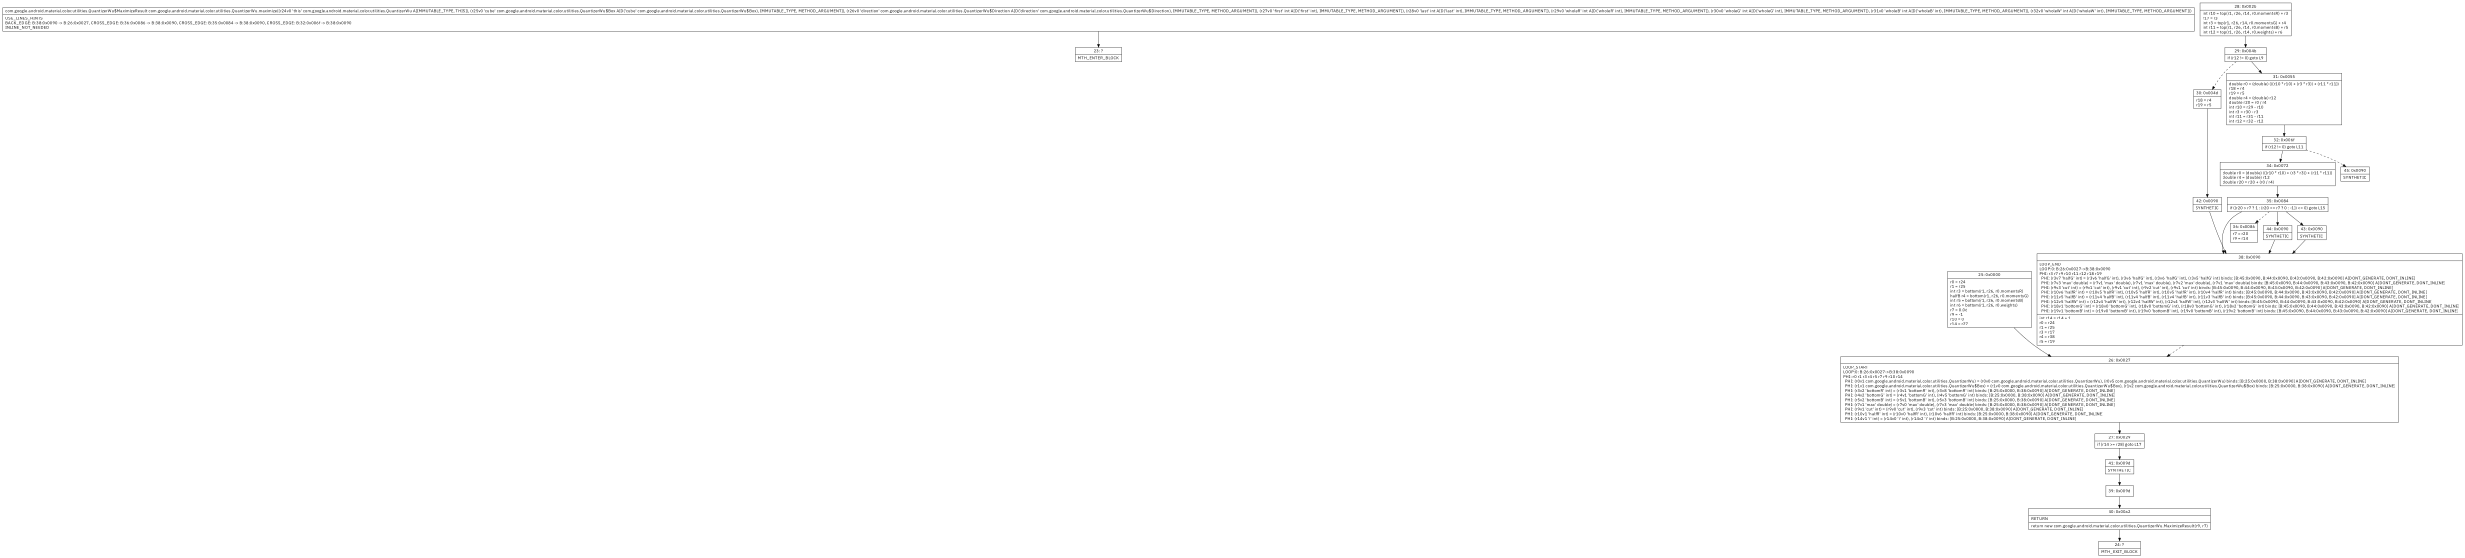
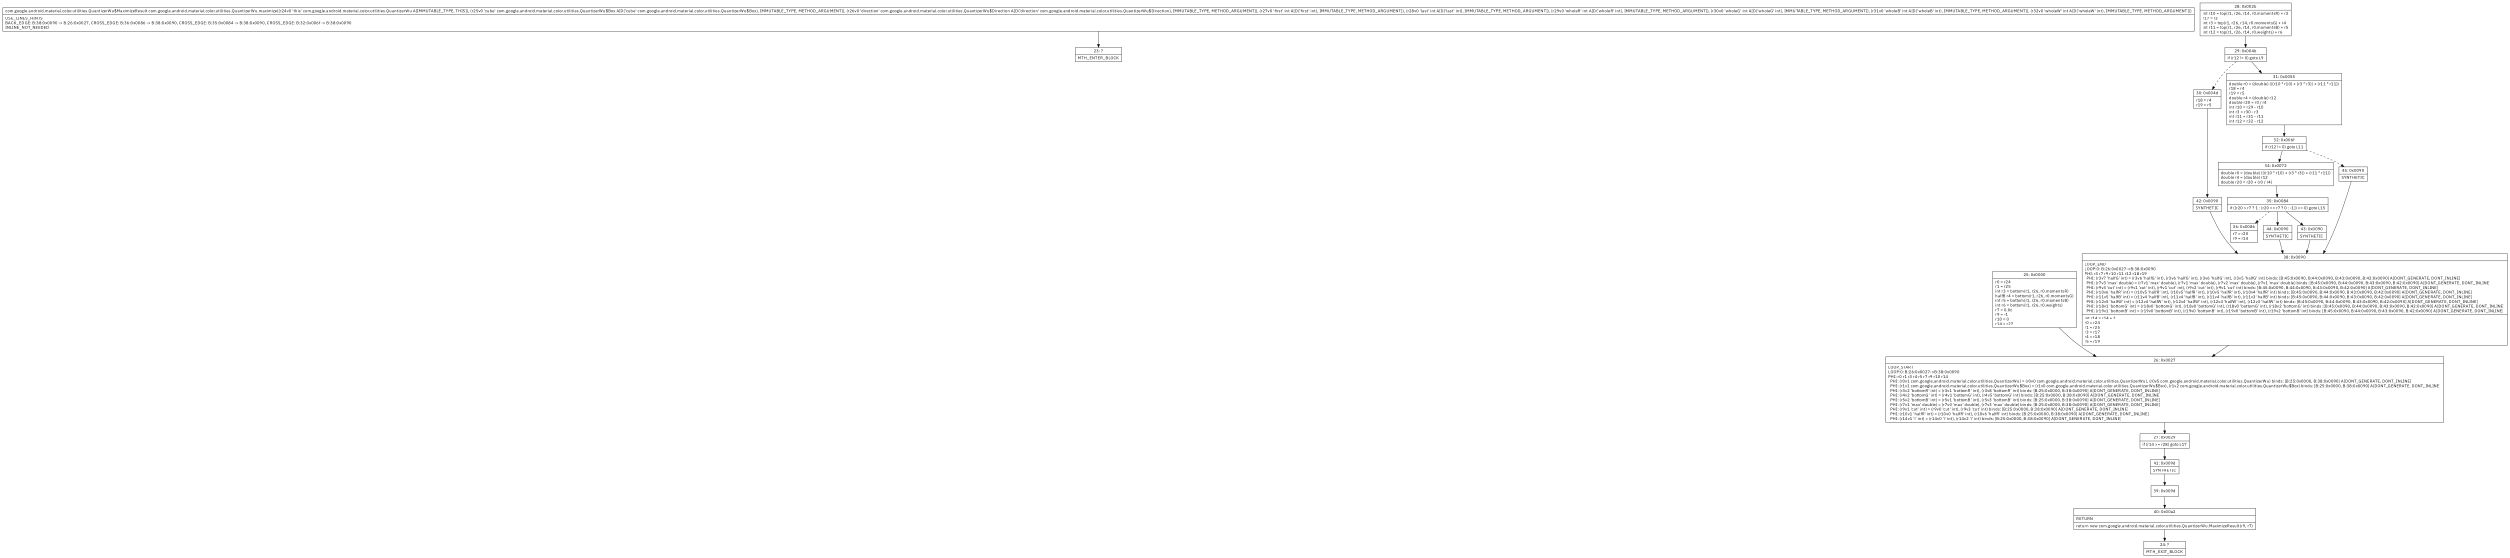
(2225, 228) -> (2340, 217)
(2047, 337) -> (2092, 337)
(2177, 350) -> (2222, 350)
